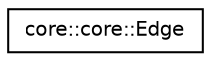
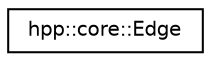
(106, 31) -> (106, 31)
